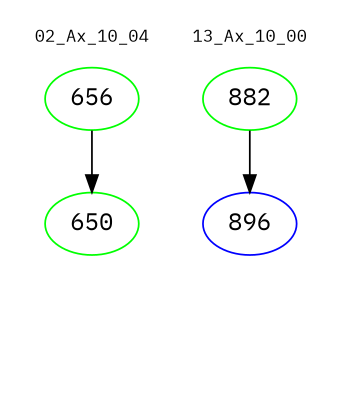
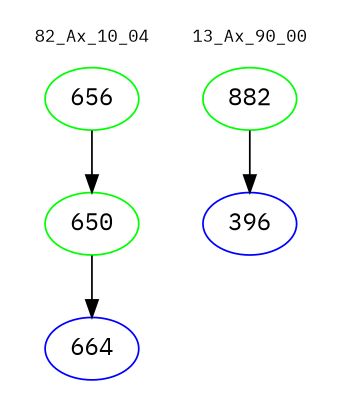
(93, 37) -> (93, 37)
(251, 37) -> (251, 37)
(250, 224) -> (250, 224)
none -> (92, 349)
